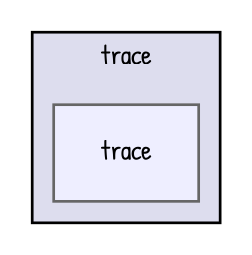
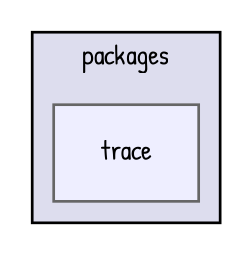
(126, 58) -> (126, 58)
